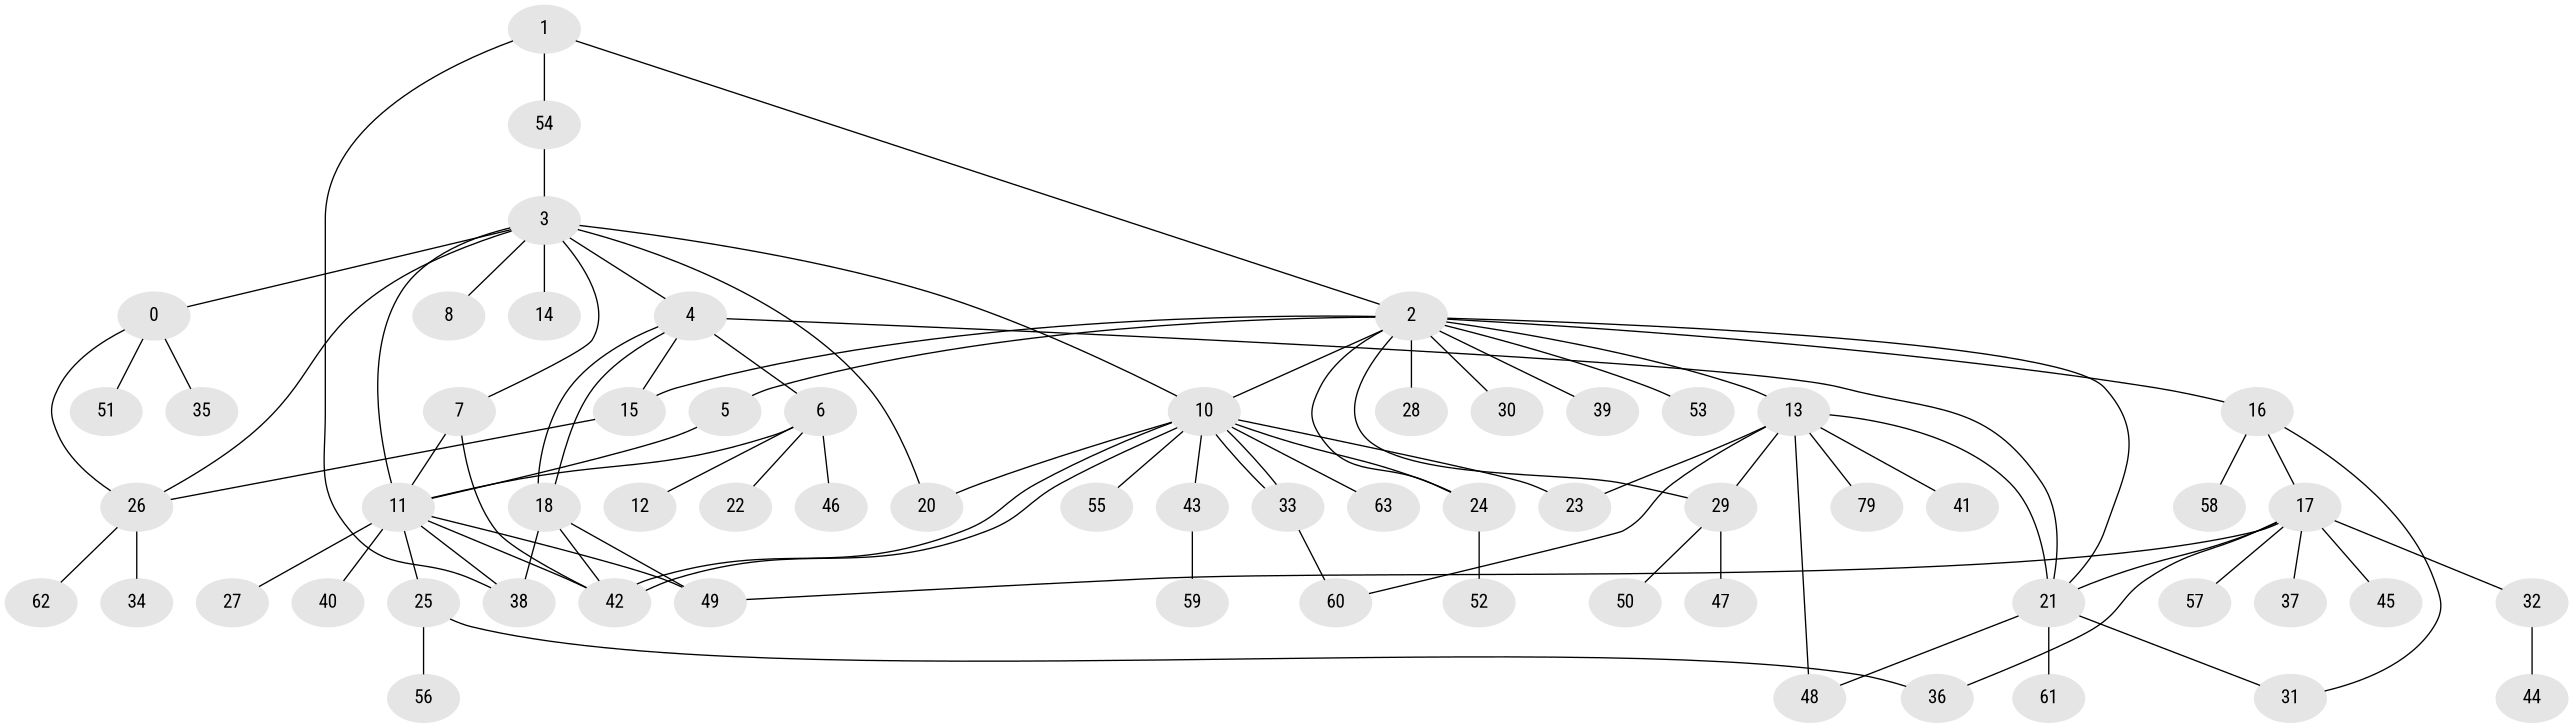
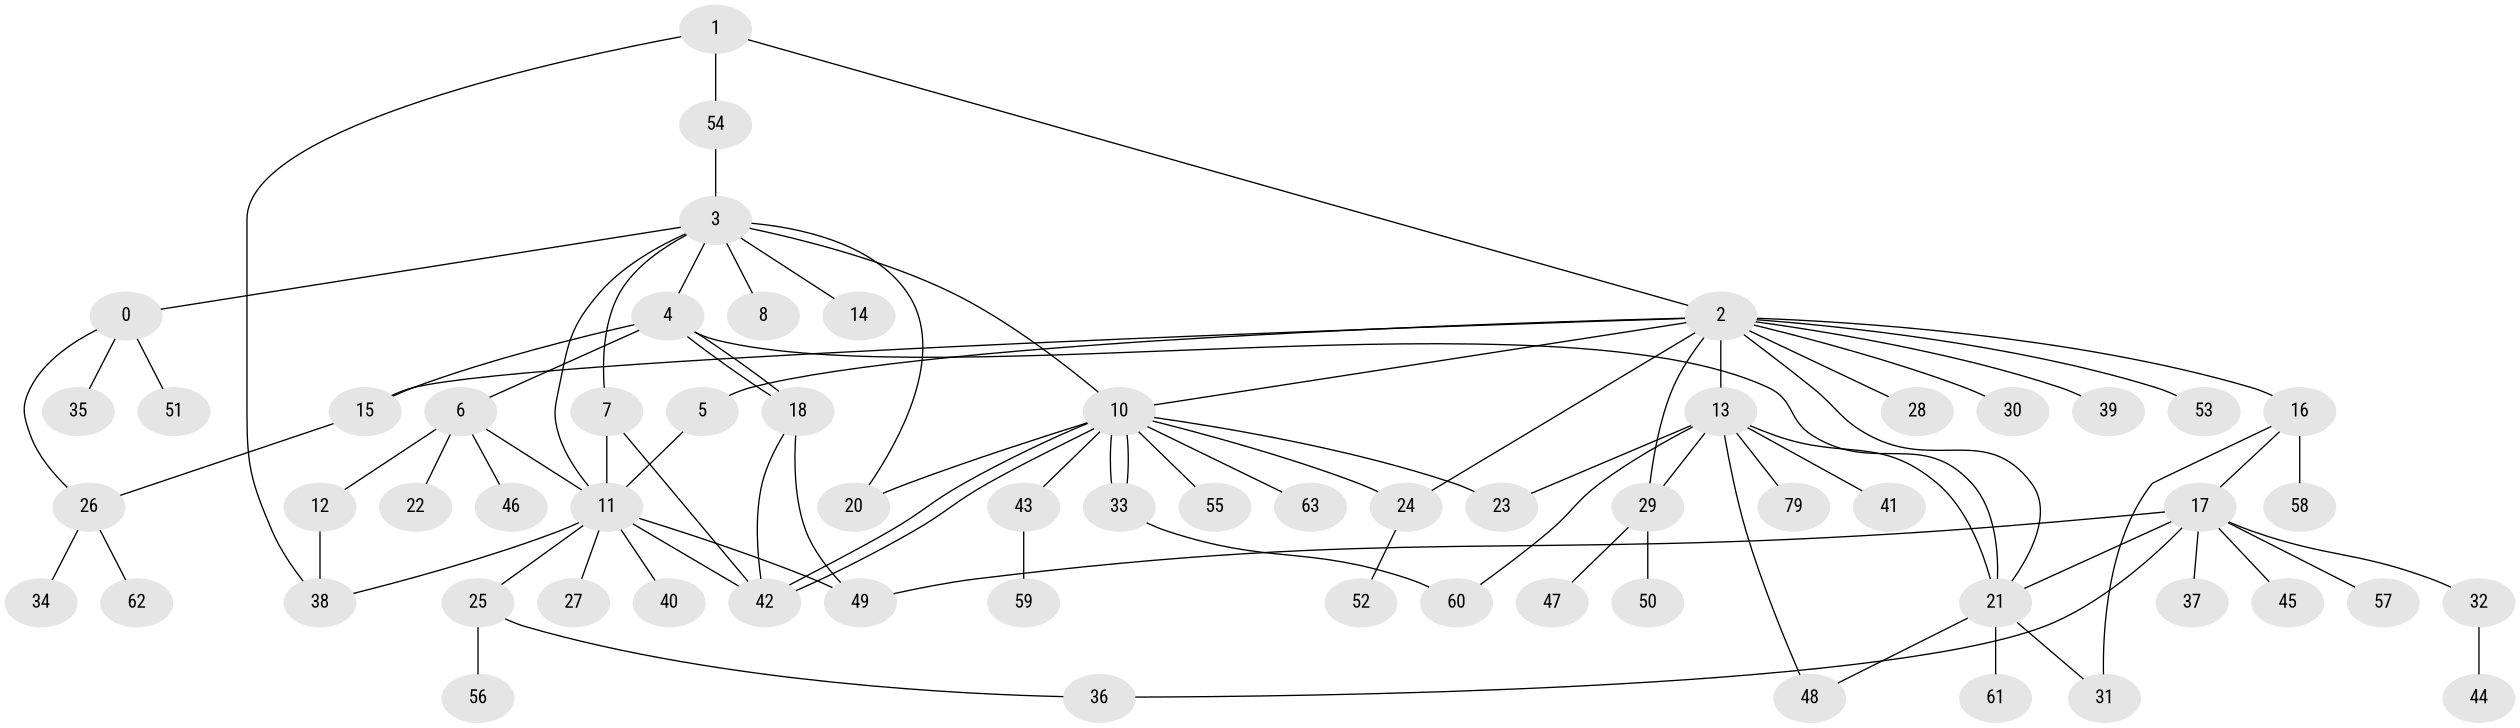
(339, 327) -> none
(532, 555) -> (320, 555)
